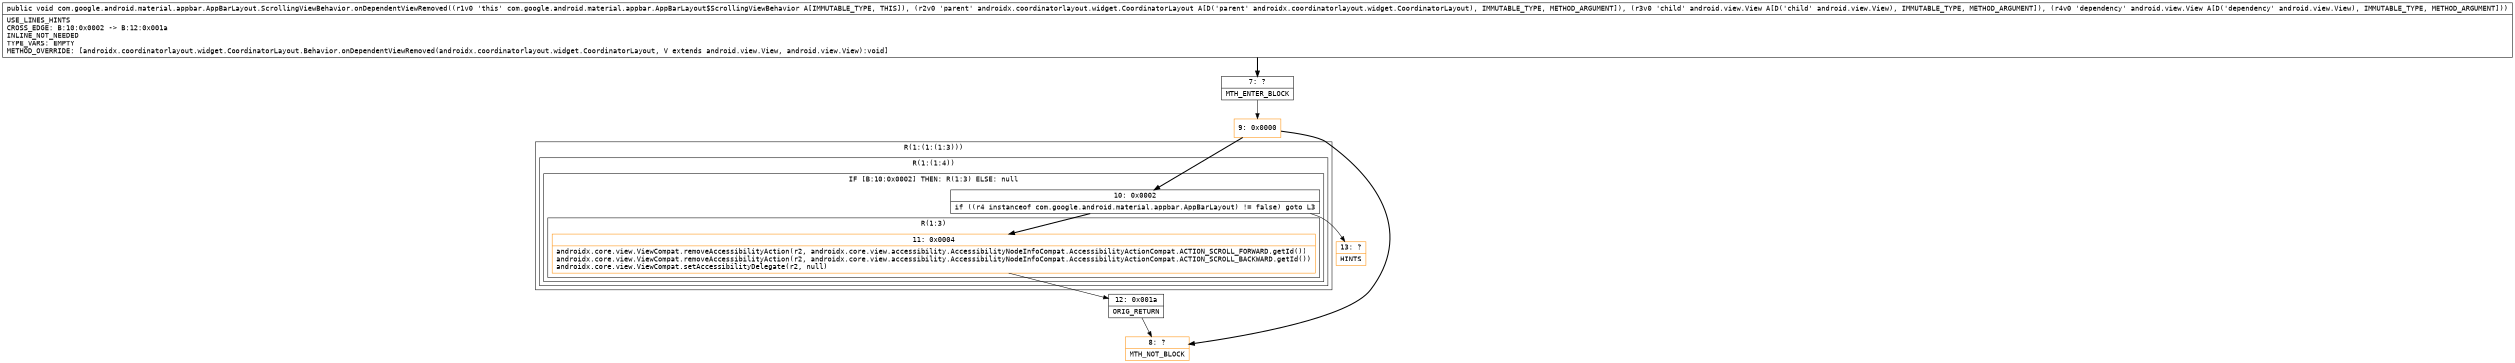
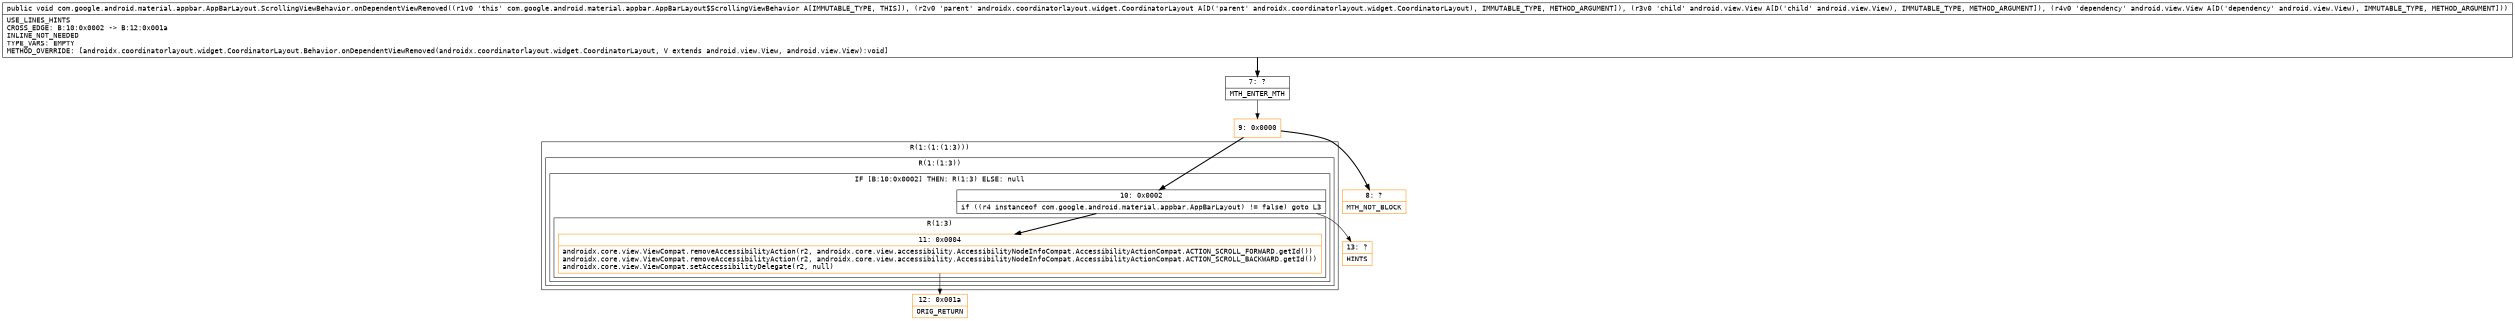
(1257, 94) -> (1257, 94)
(934, 164) -> (940, 164)
(1136, 306) -> (940, 306)
(1146, 325) -> none
